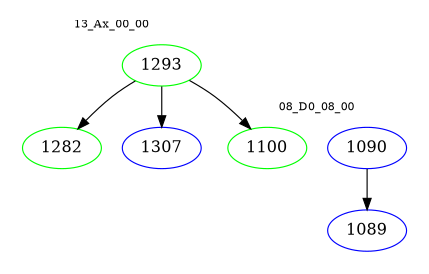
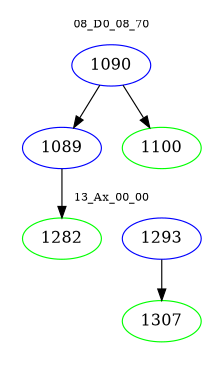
(162, 65) -> (162, 239)
(109, 99) -> (62, 194)
(226, 106) -> (133, 101)
(317, 107) -> (112, 25)
(162, 148) -> (162, 321)
